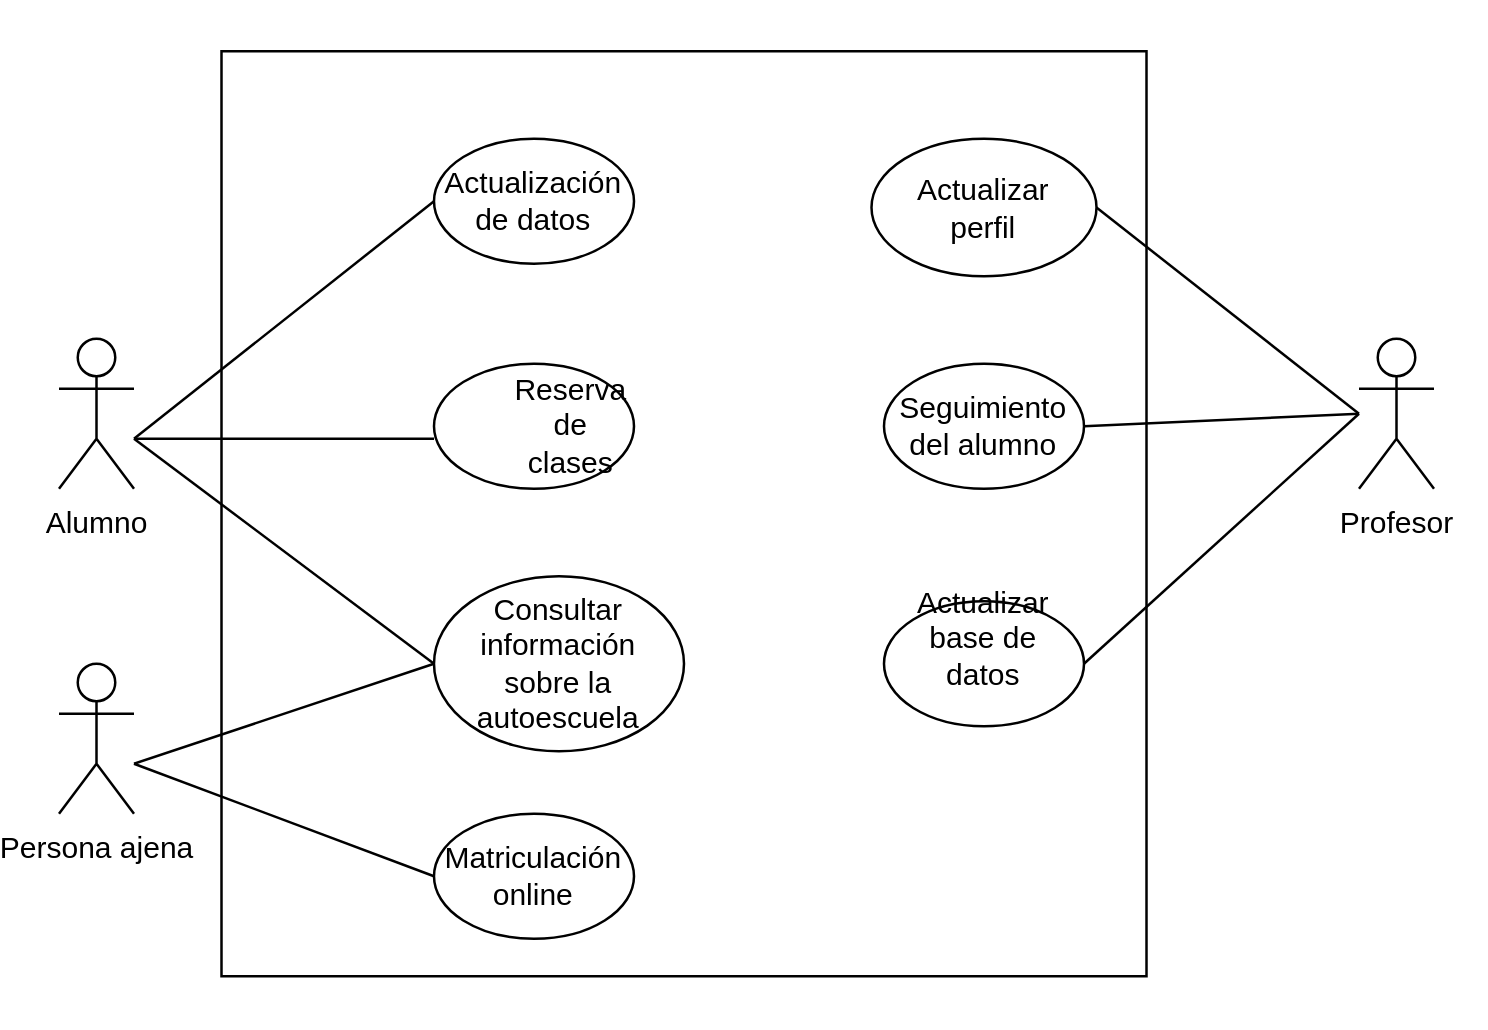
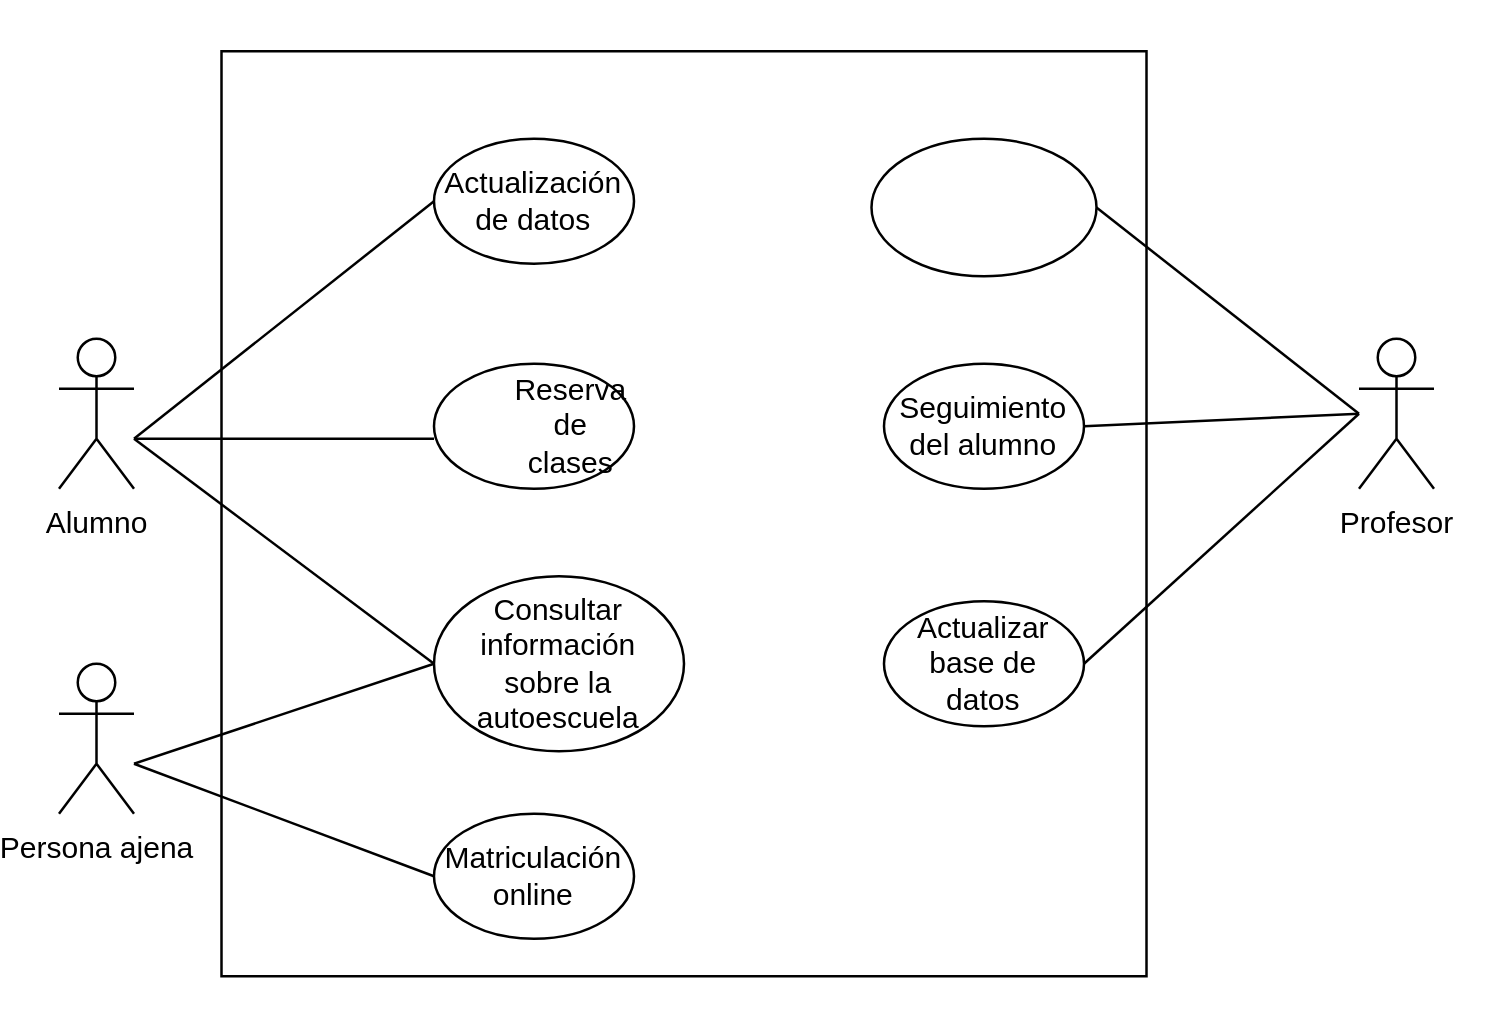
(984, 208) -> none
(984, 639) -> (984, 664)
